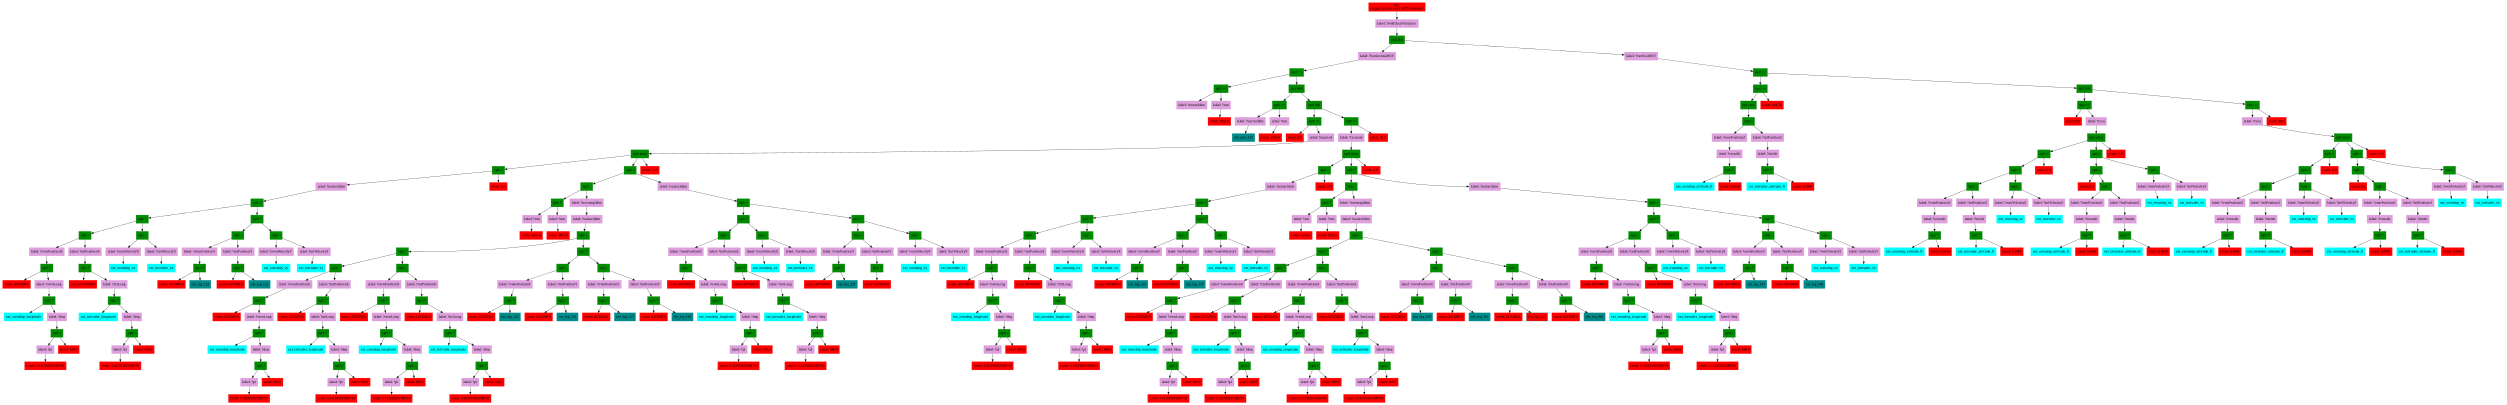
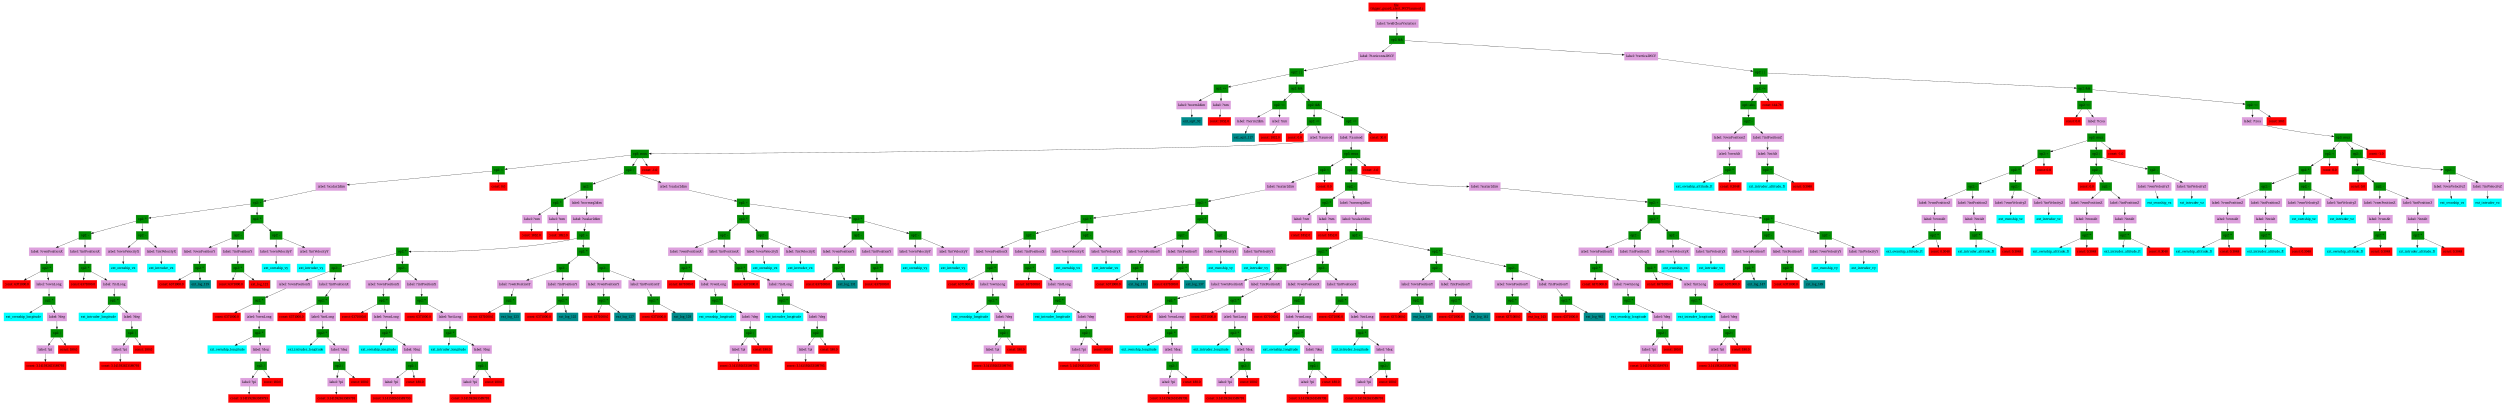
none -> (1192, 121)
(260, 284) -> (260, 284)
